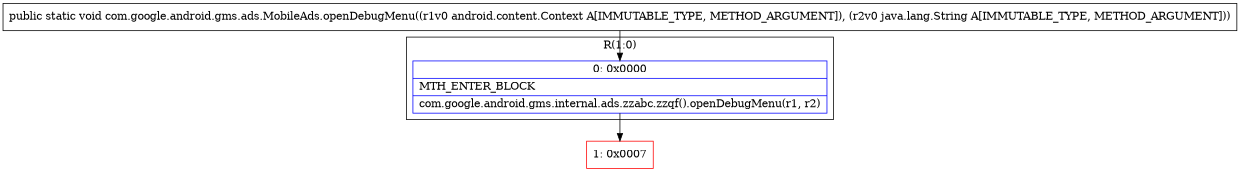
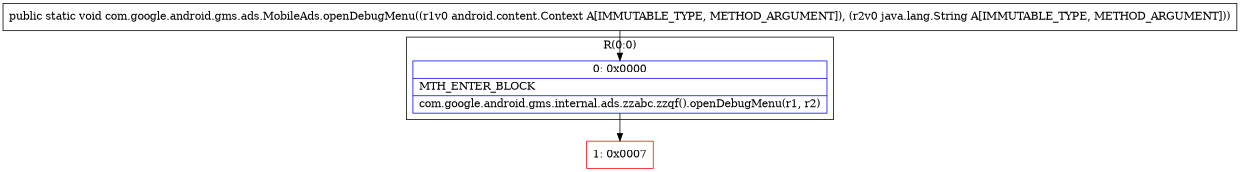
(620, 46) -> (620, 46)
